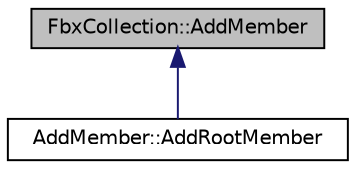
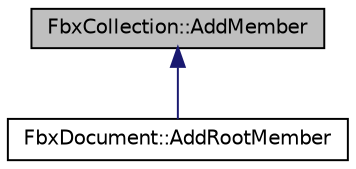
(178, 140) -> (178, 140)
